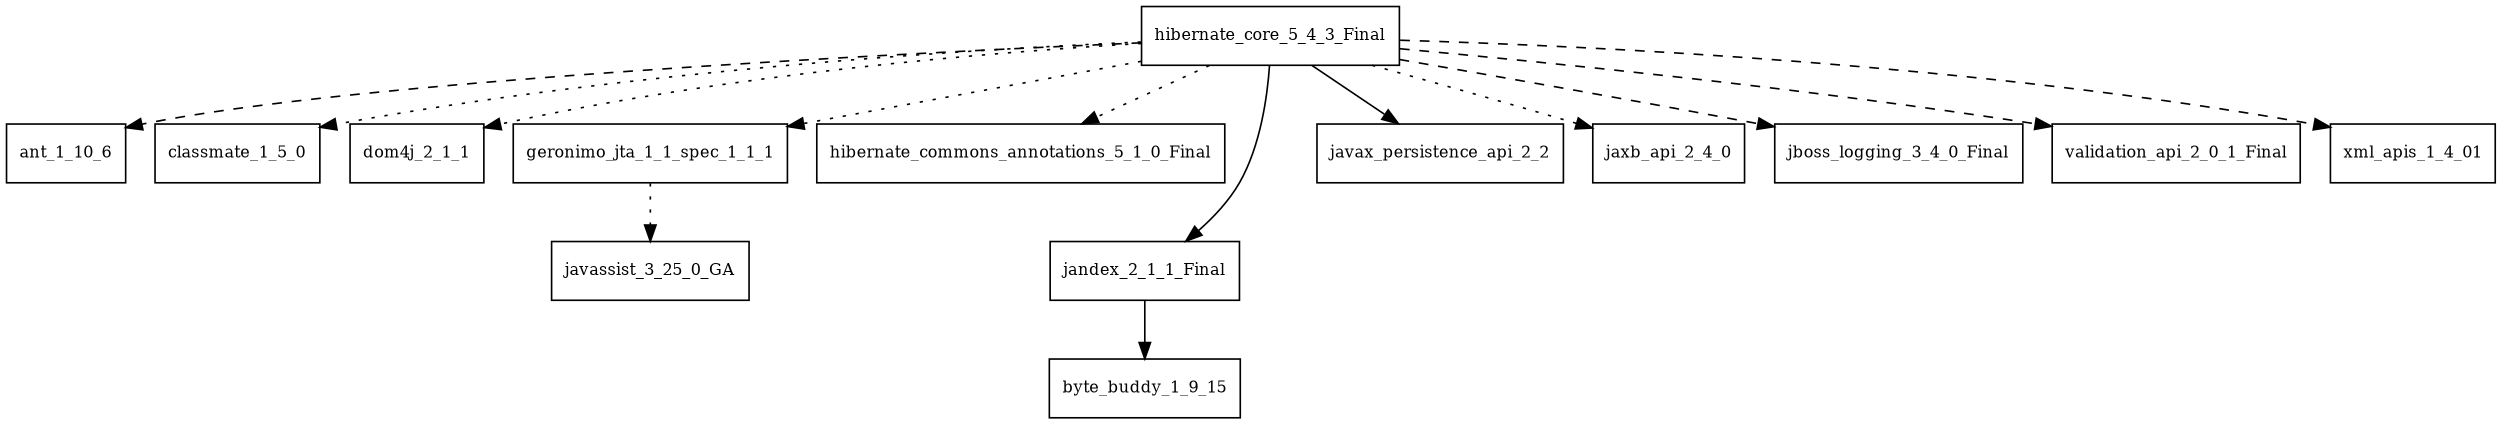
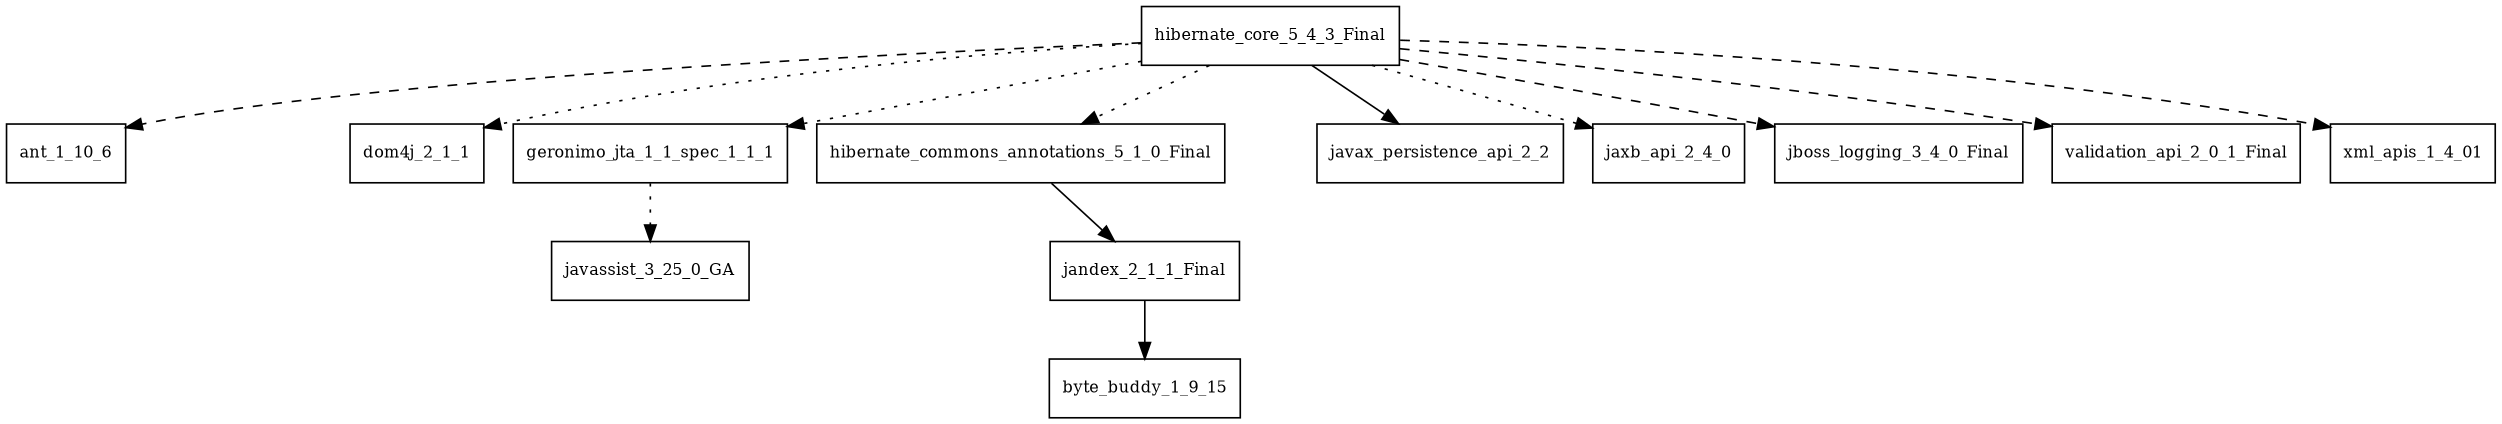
(237, 153) -> none
(1252, 156) -> (1077, 207)
